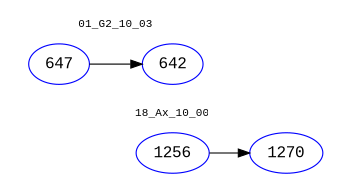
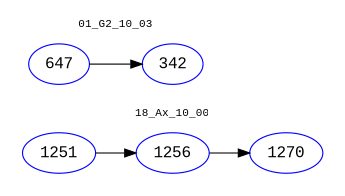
(173, 64) -> (173, 64)
none -> (59, 153)
